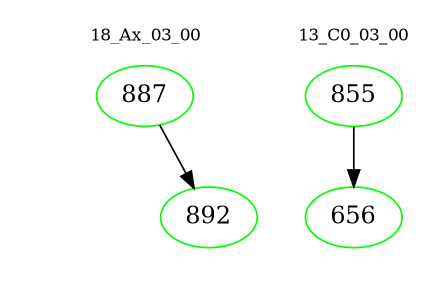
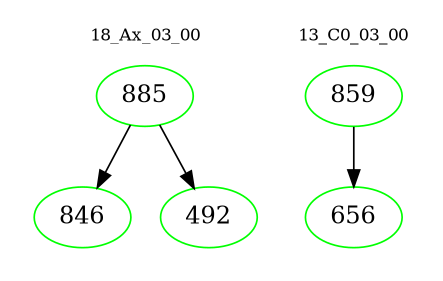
(145, 96) -> (145, 96)
(354, 96) -> (354, 96)
none -> (83, 217)
(209, 217) -> (209, 217)
